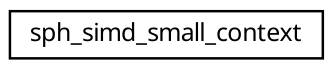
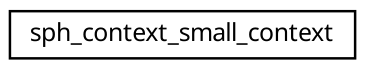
(166, 35) -> (183, 35)
